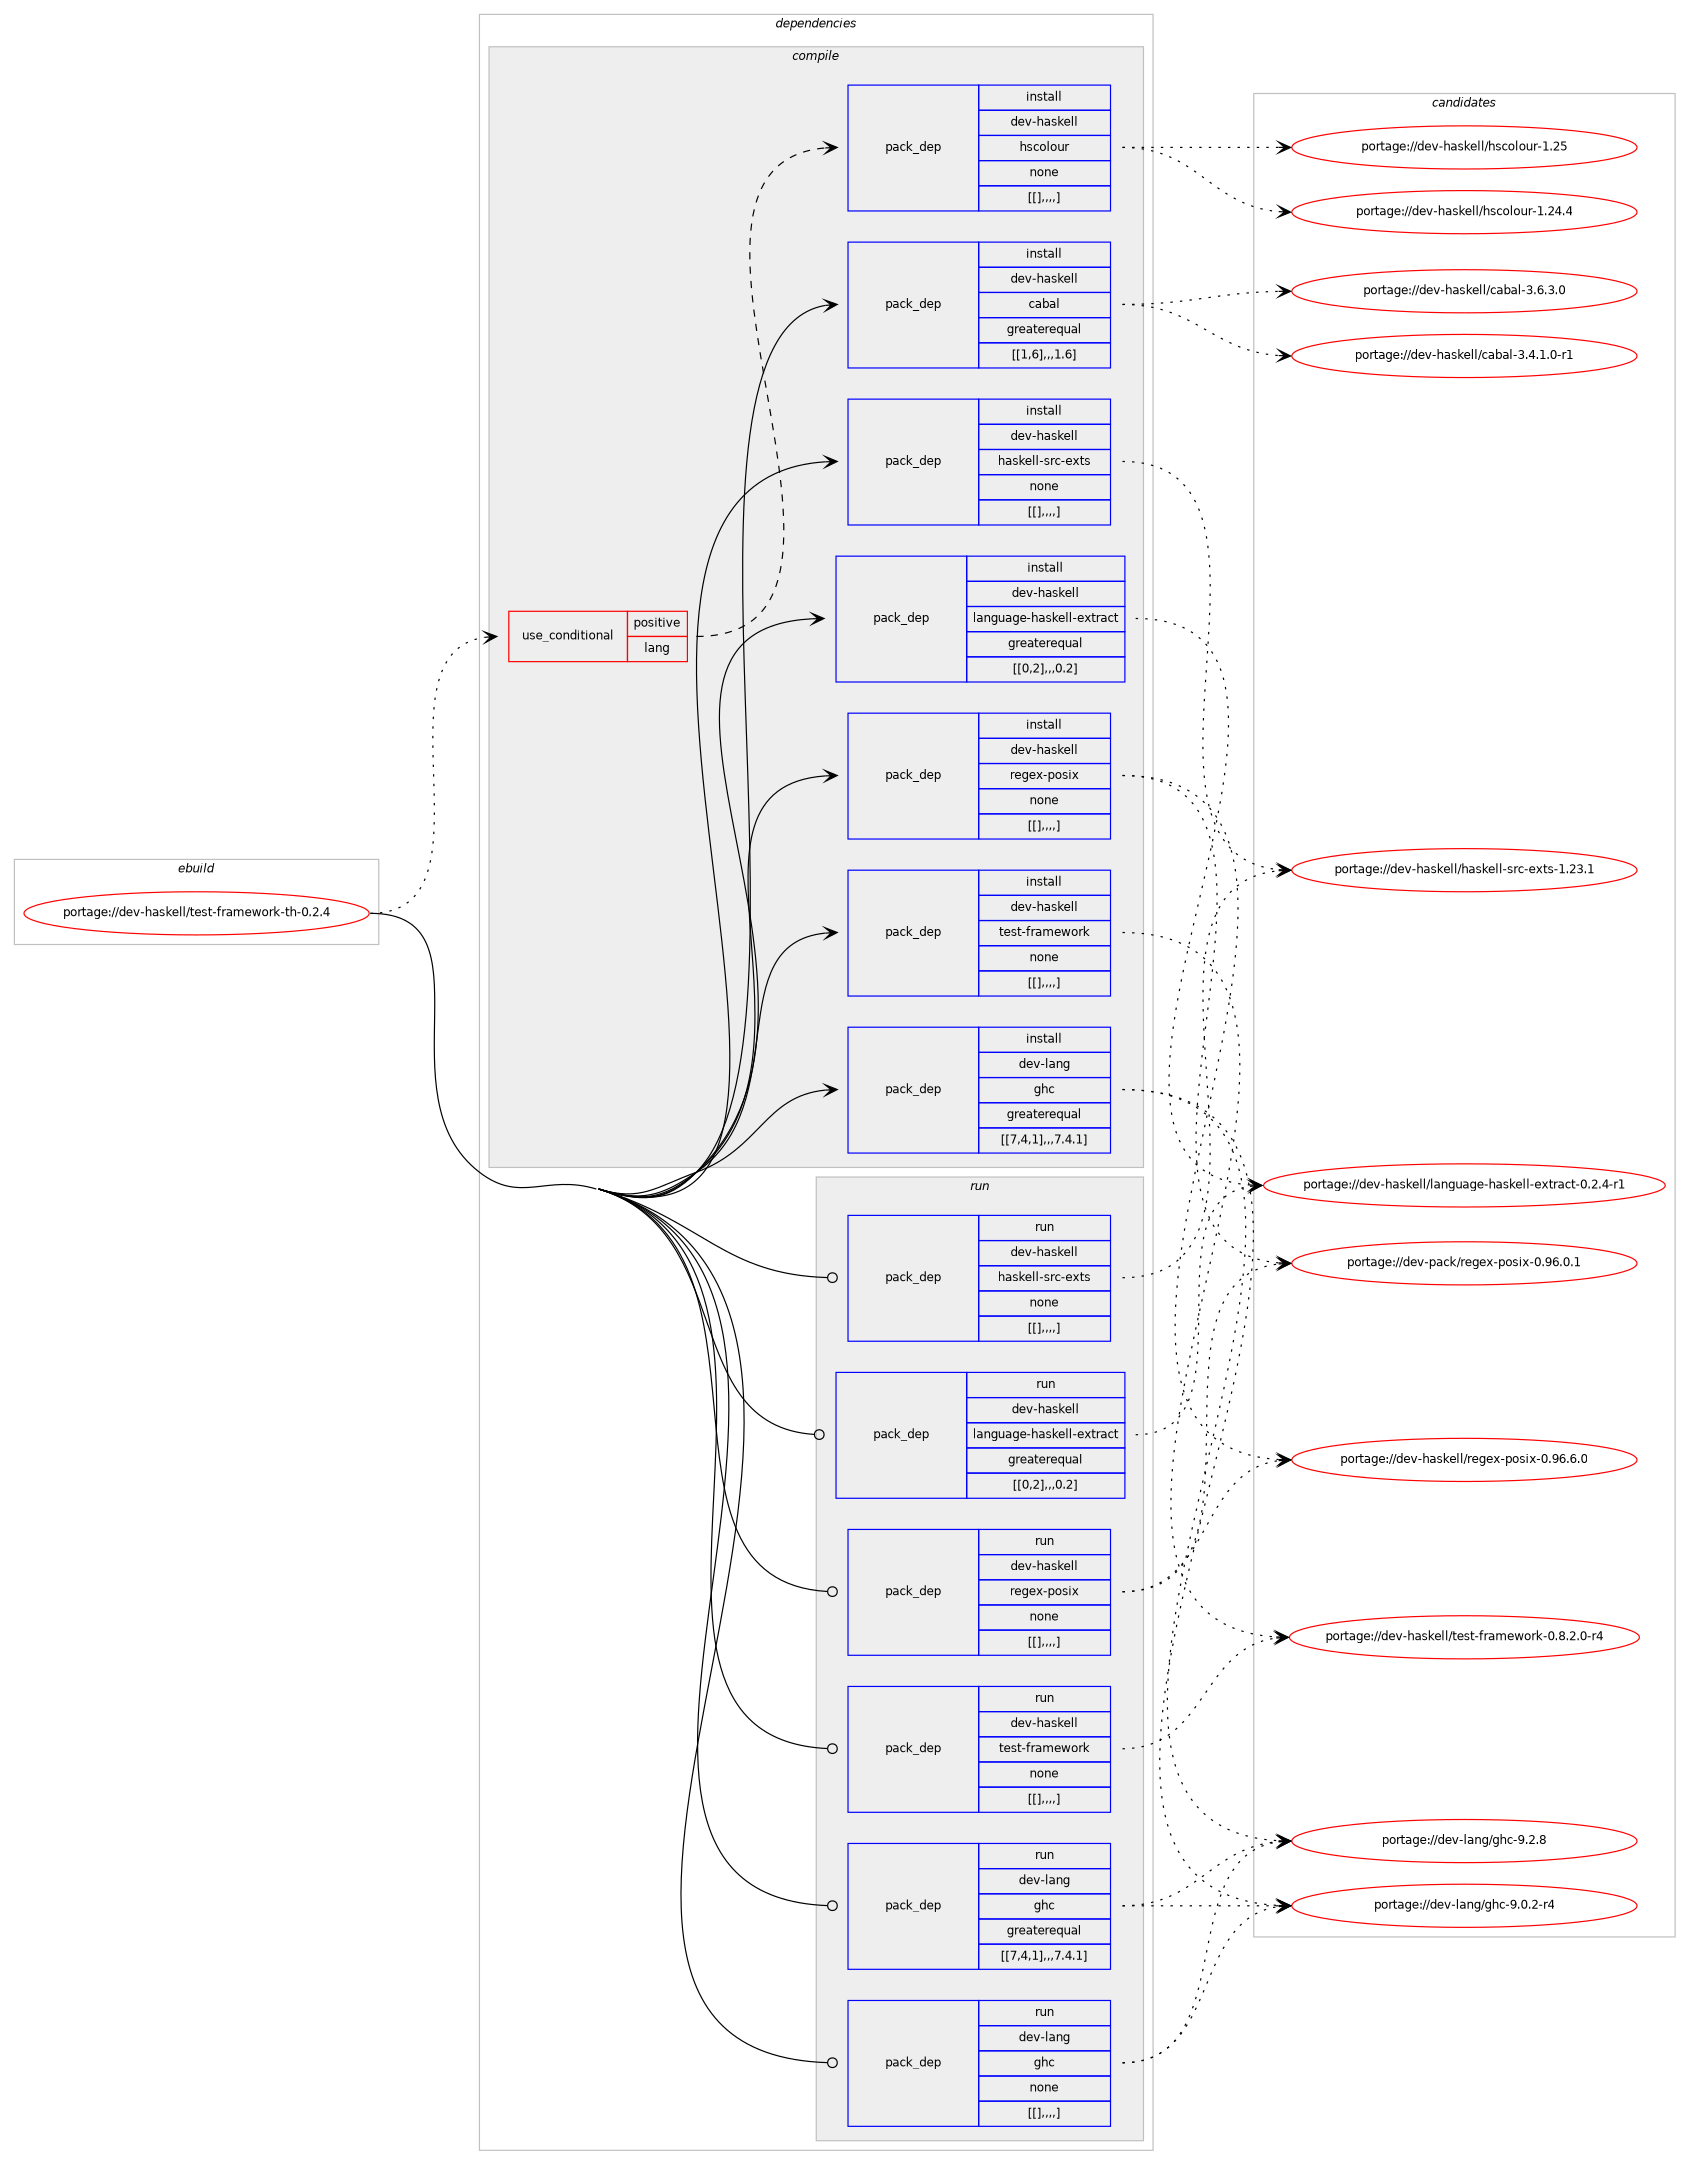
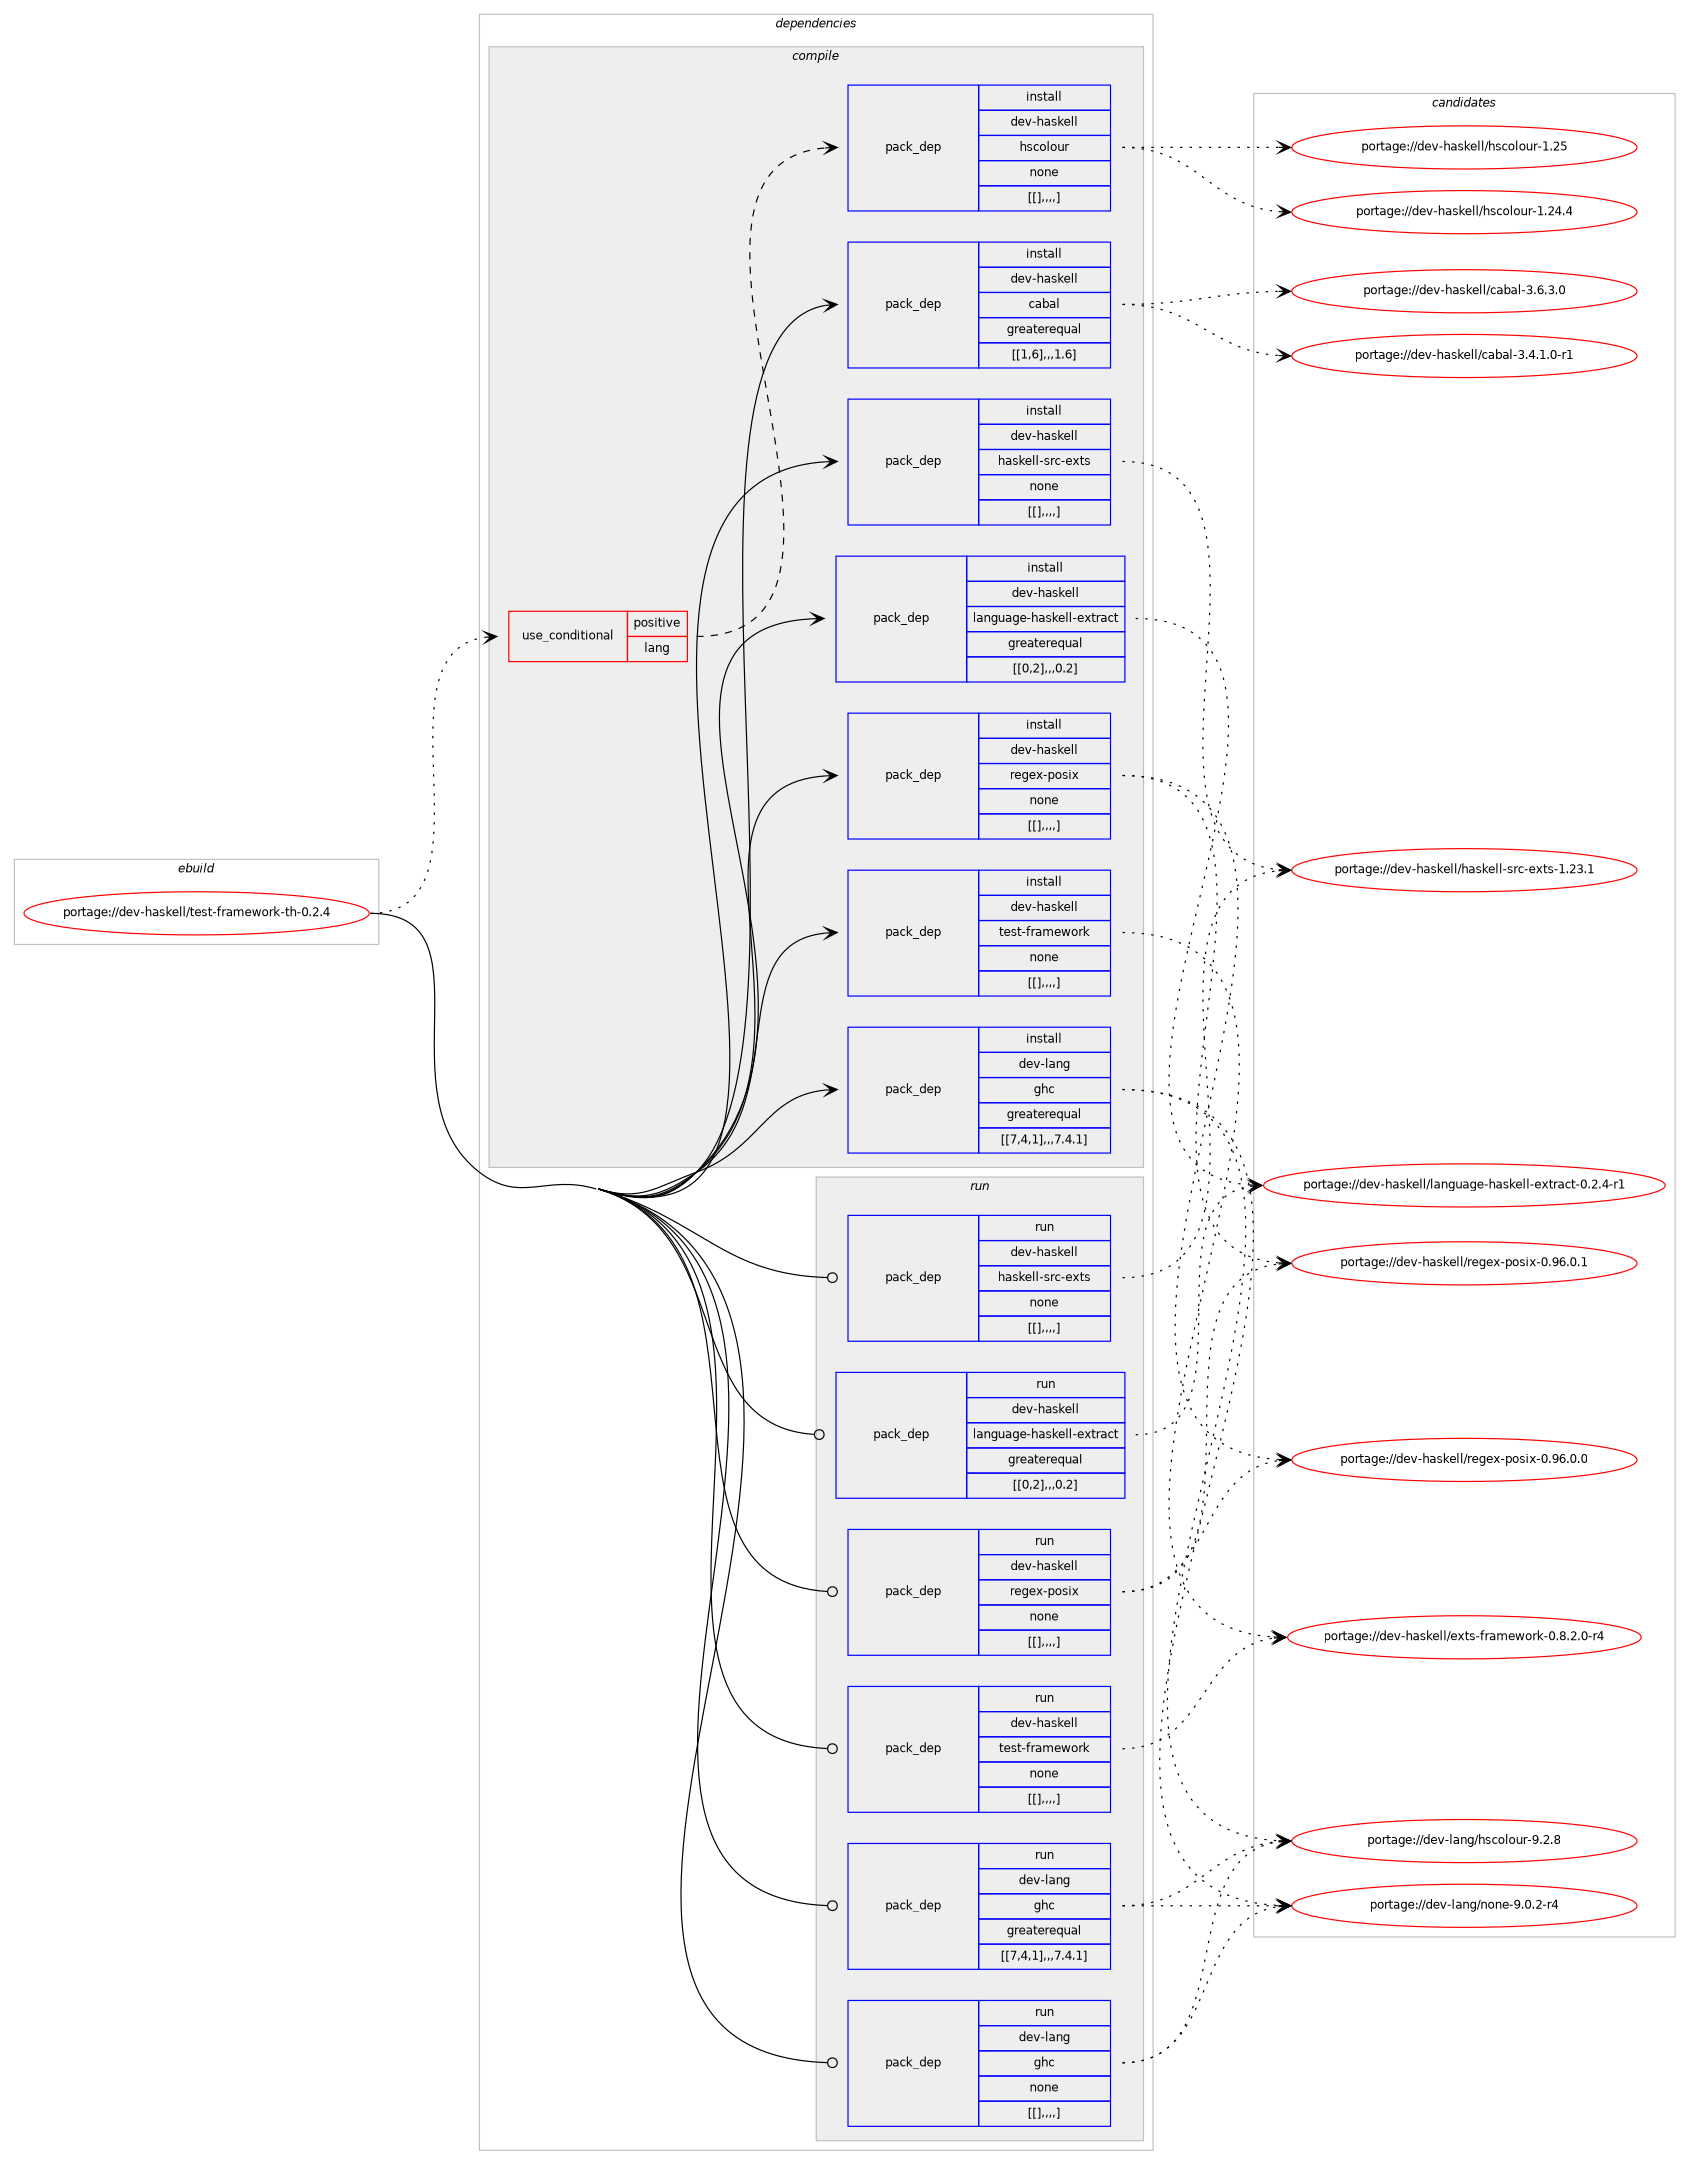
(1464, 1263) -> (1464, 1263)
(1464, 1460) -> (1464, 1460)
(1464, 1637) -> (1464, 1637)
(1464, 1841) -> (1464, 1841)
(1464, 1906) -> (1464, 1906)
